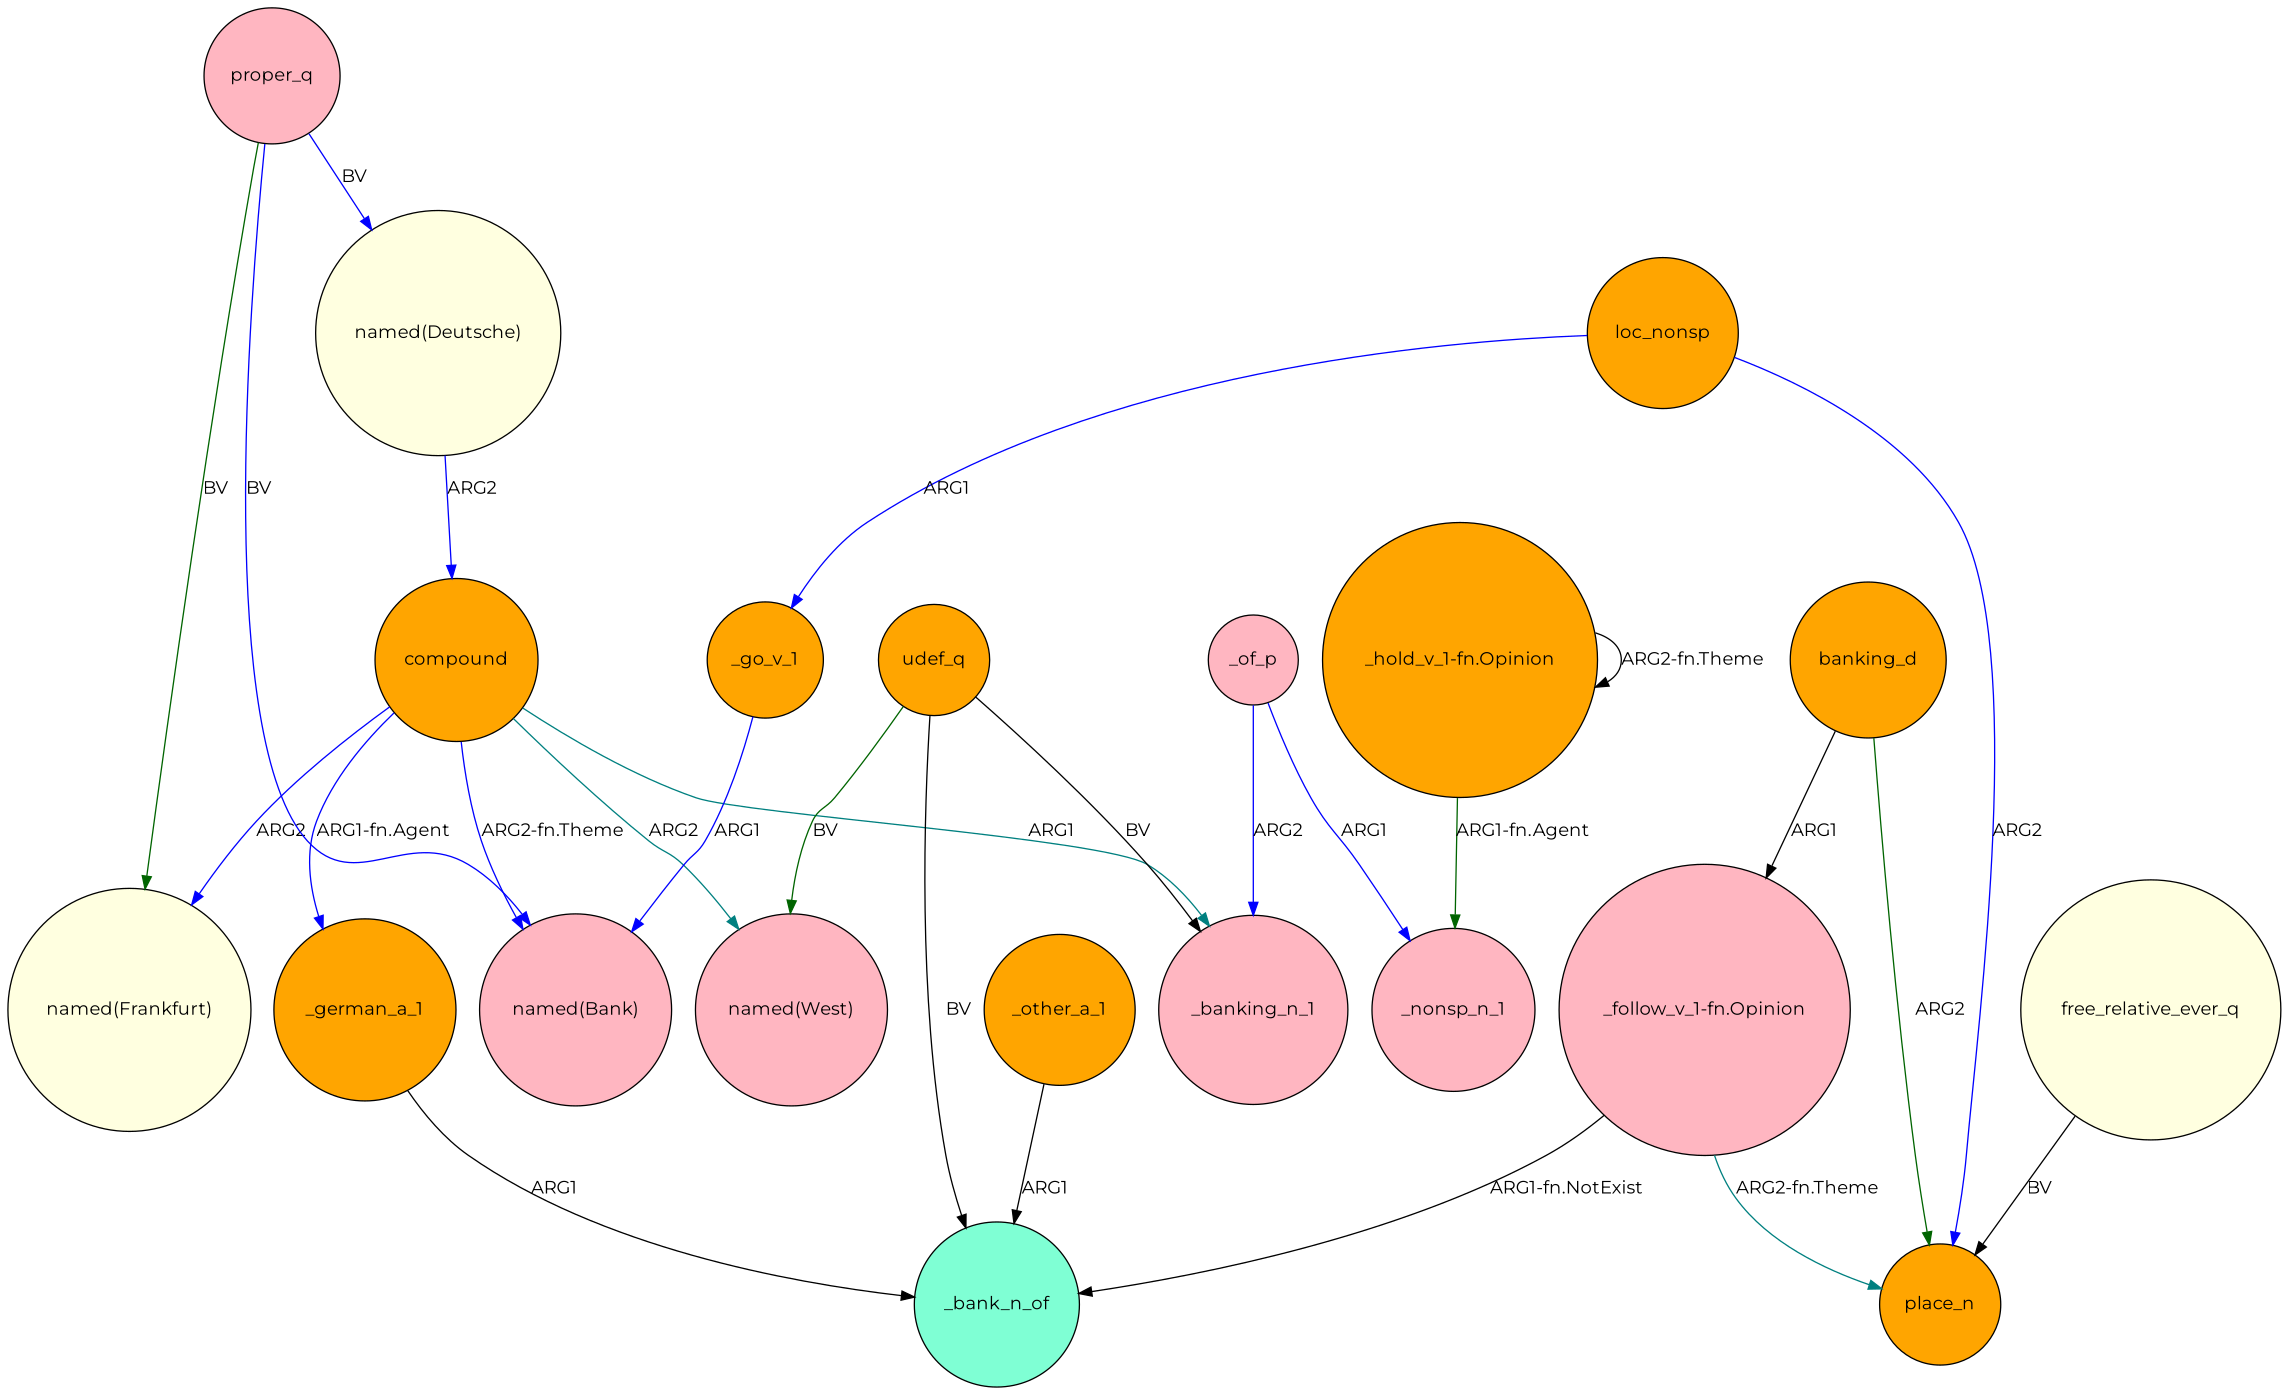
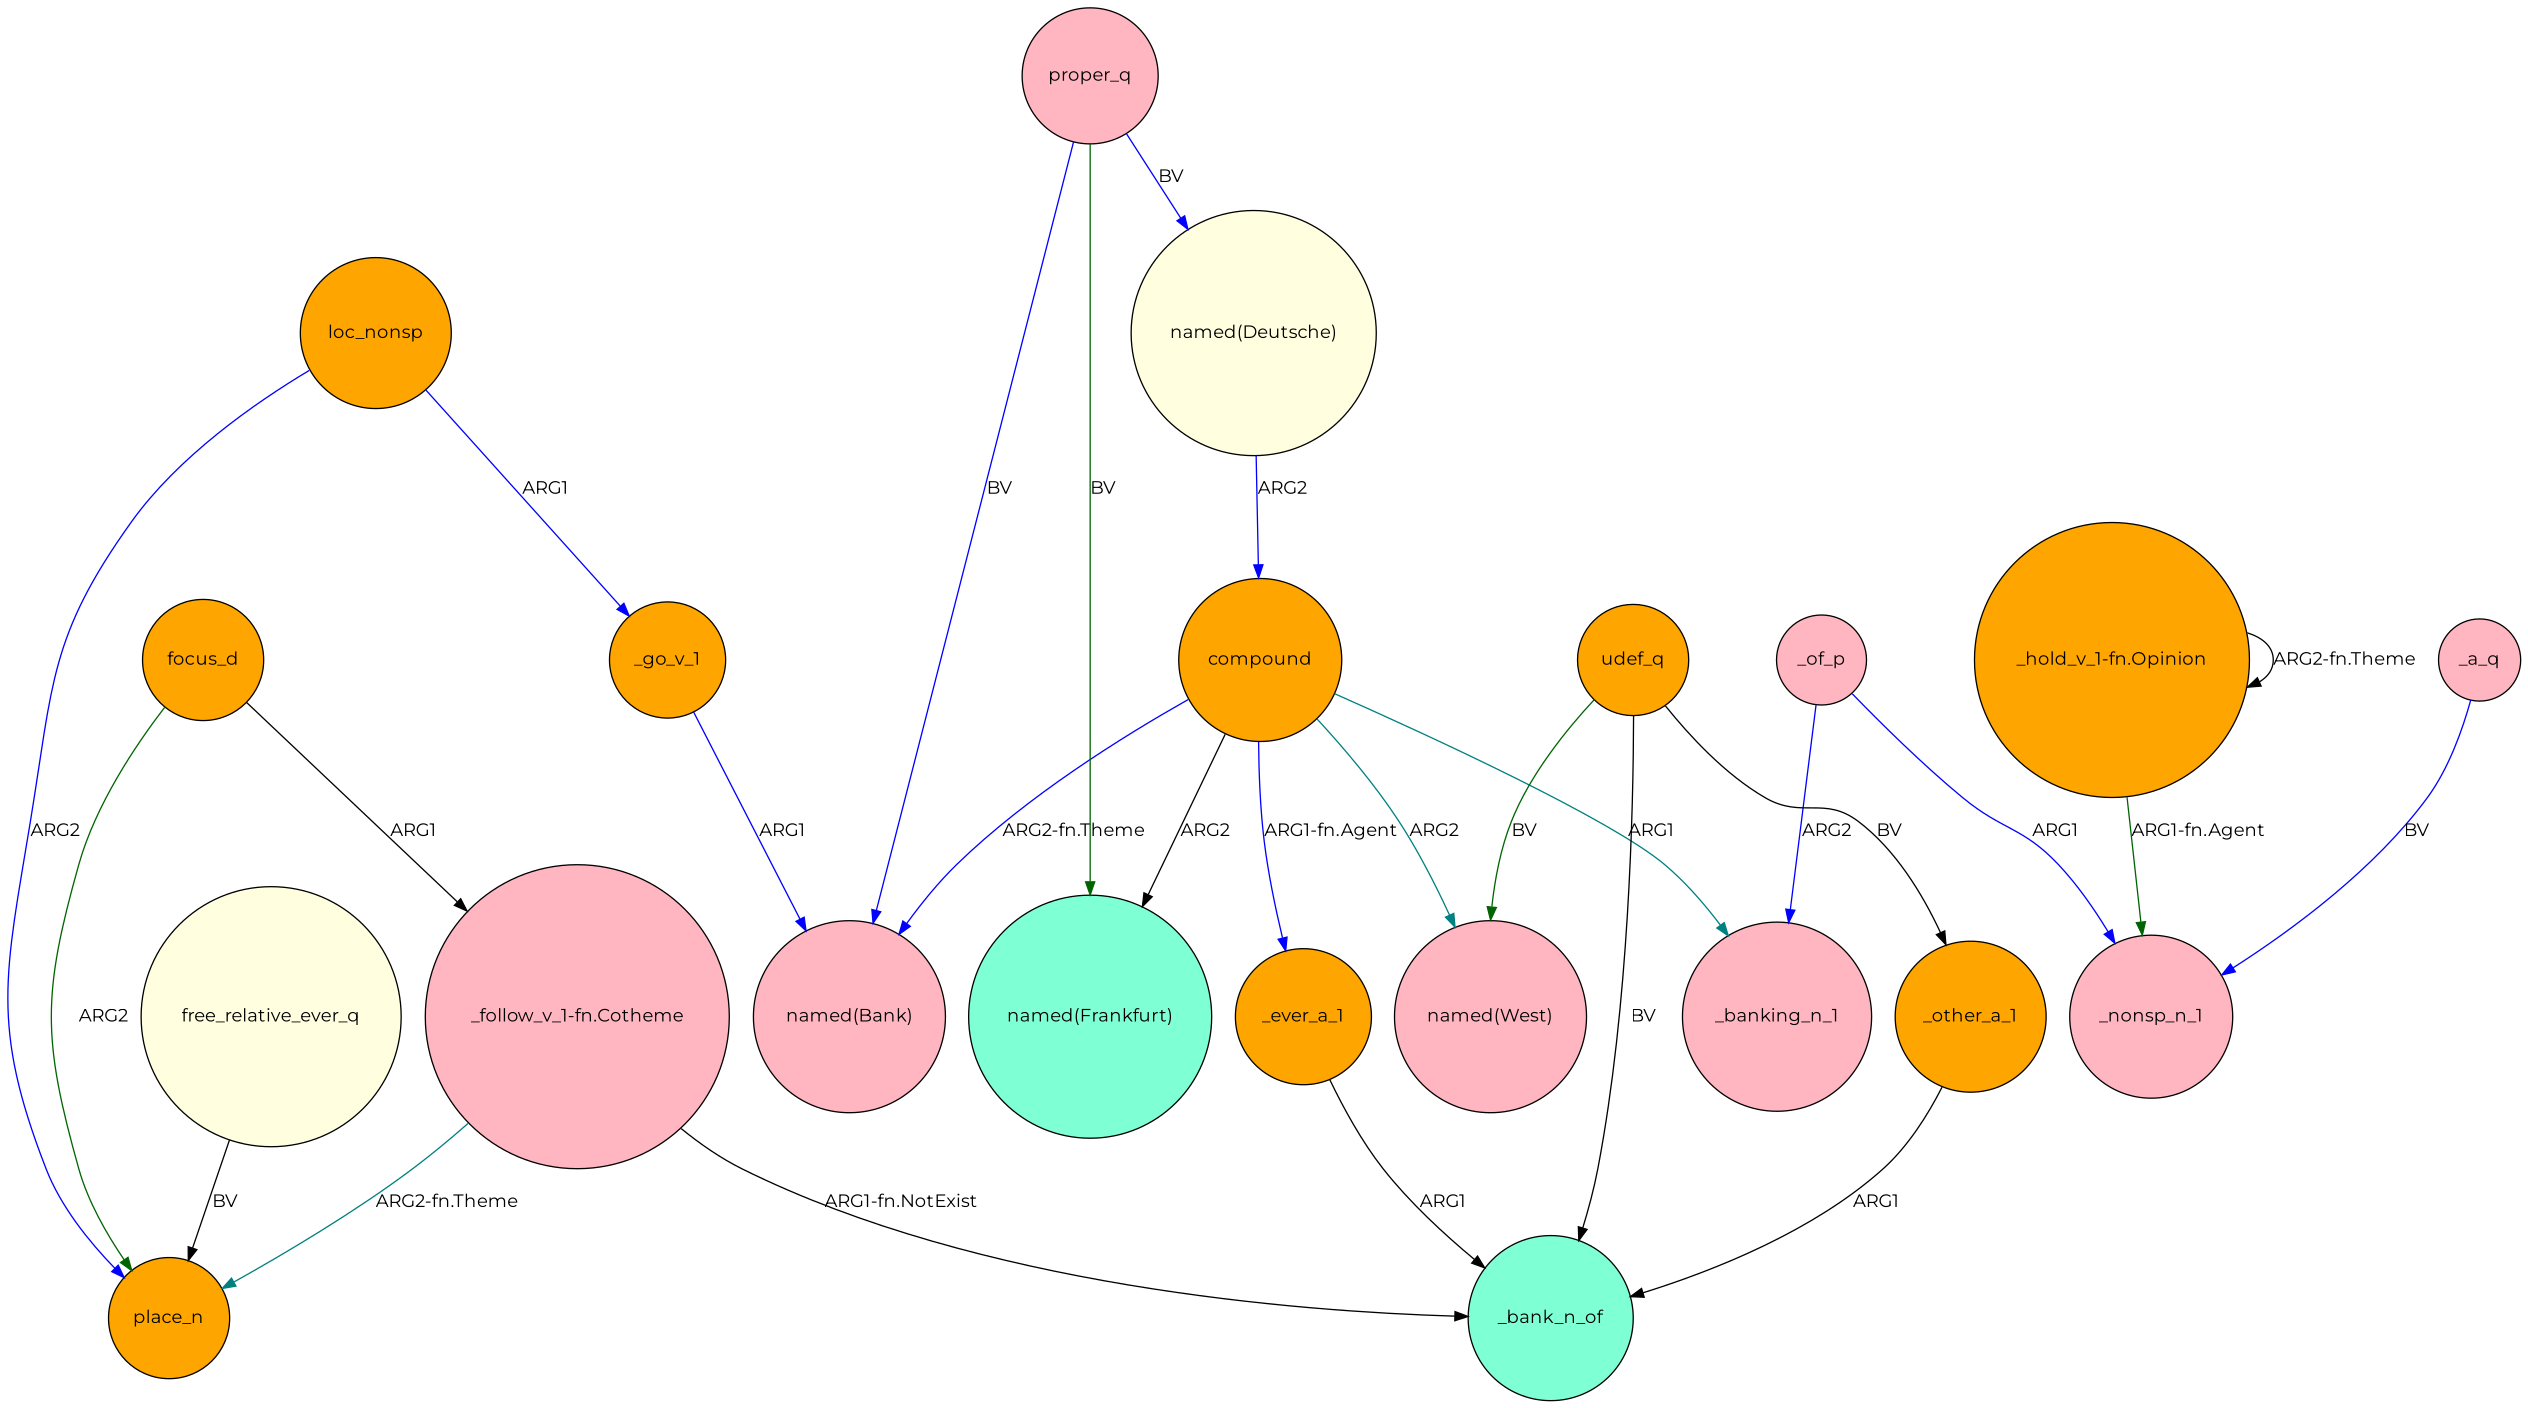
(1868, 660) -> (203, 660)
none -> (2480, 660)
(291, 787) -> (1187, 814)
(1090, 803) -> (1814, 808)
(129, 1010) -> (1090, 1017)
(365, 1010) -> (1303, 1017)
(1705, 1010) -> (577, 1017)
